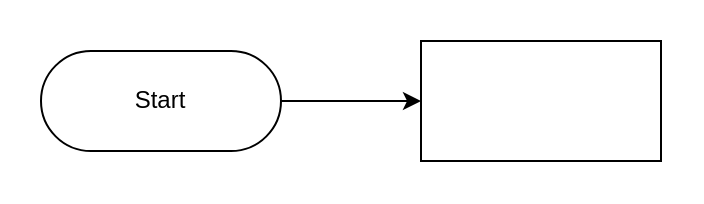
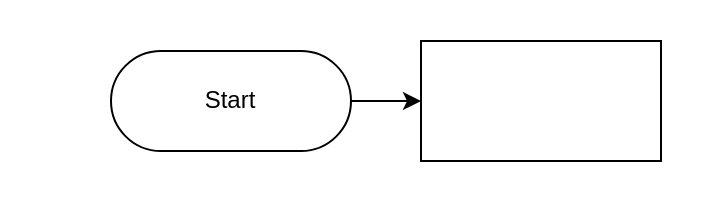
(161, 101) -> (231, 101)
